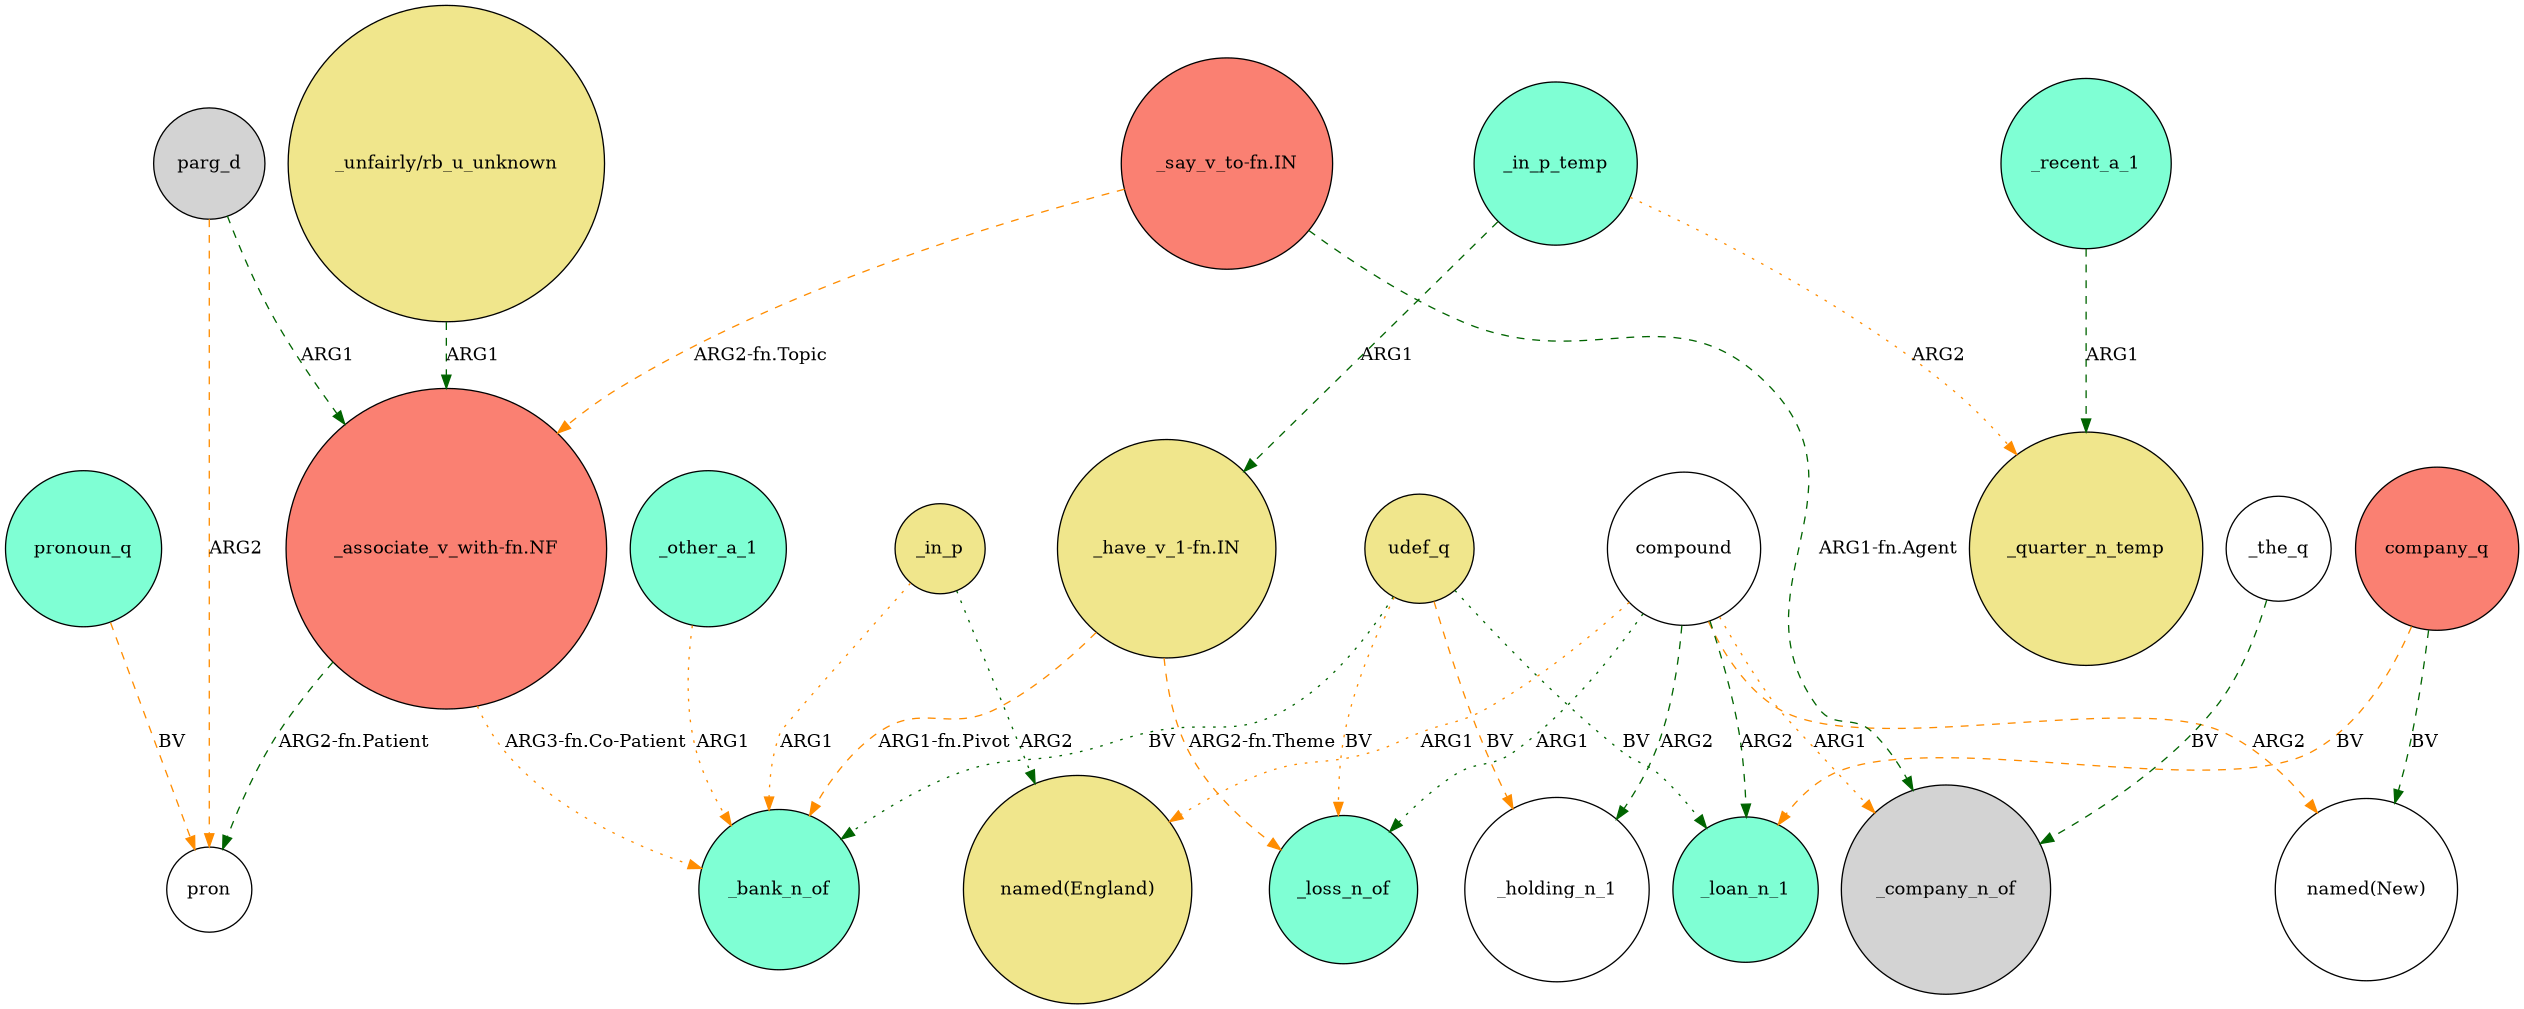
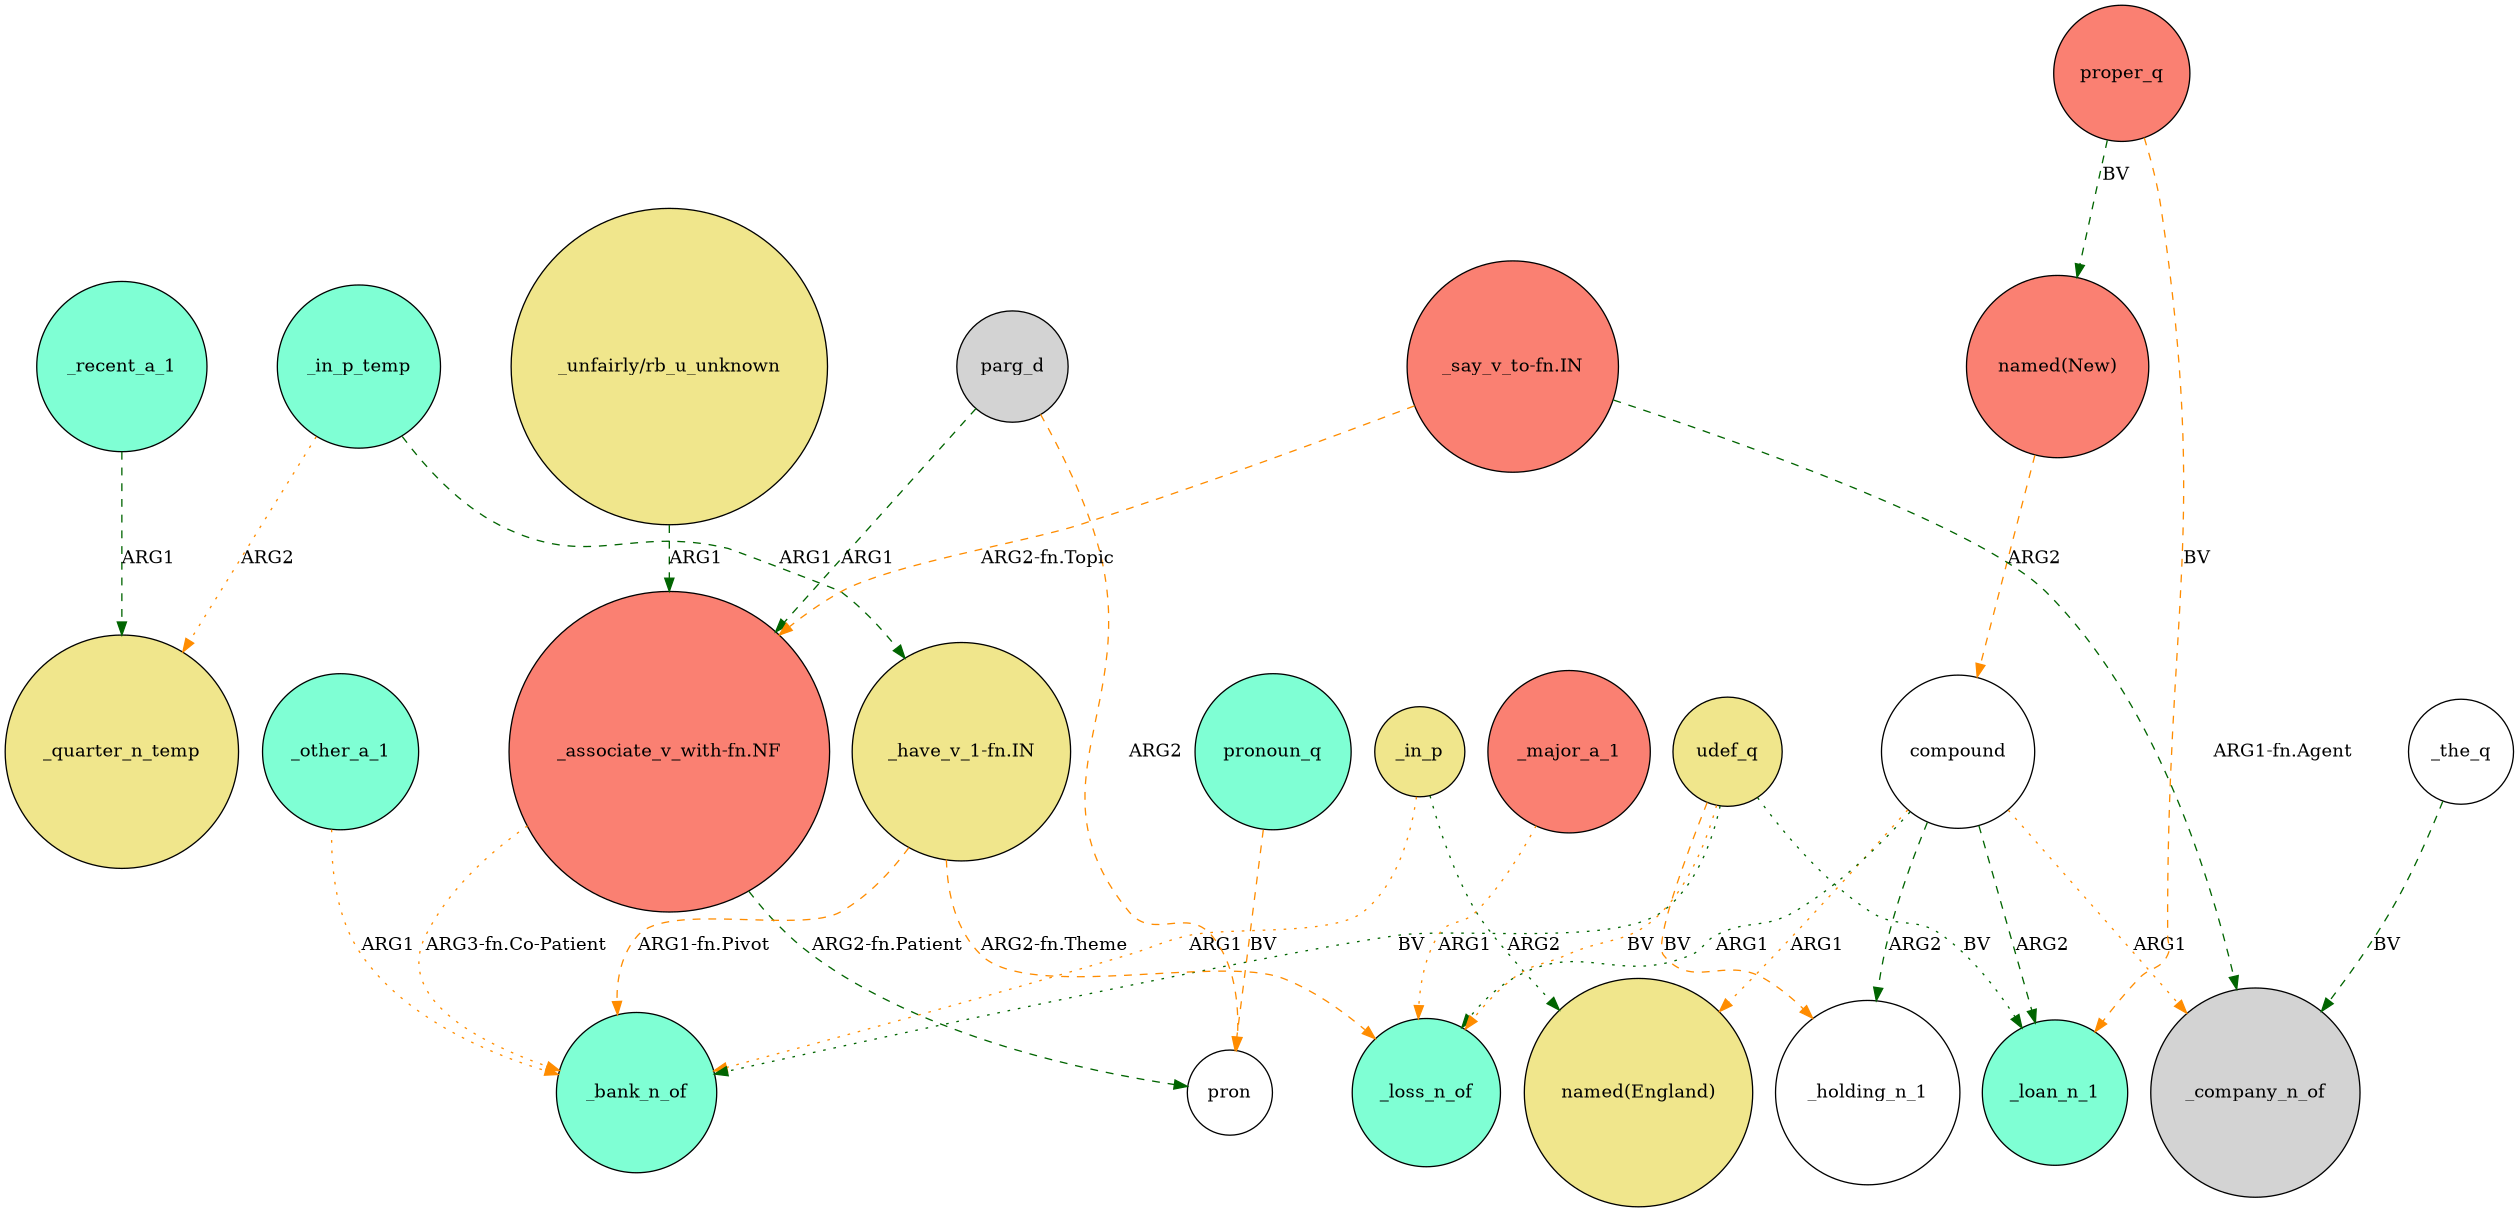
(2437, 549) -> (2122, 73)
(1999, 724) -> (2009, 554)
none -> (1569, 752)
(2366, 890) -> (2058, 367)
